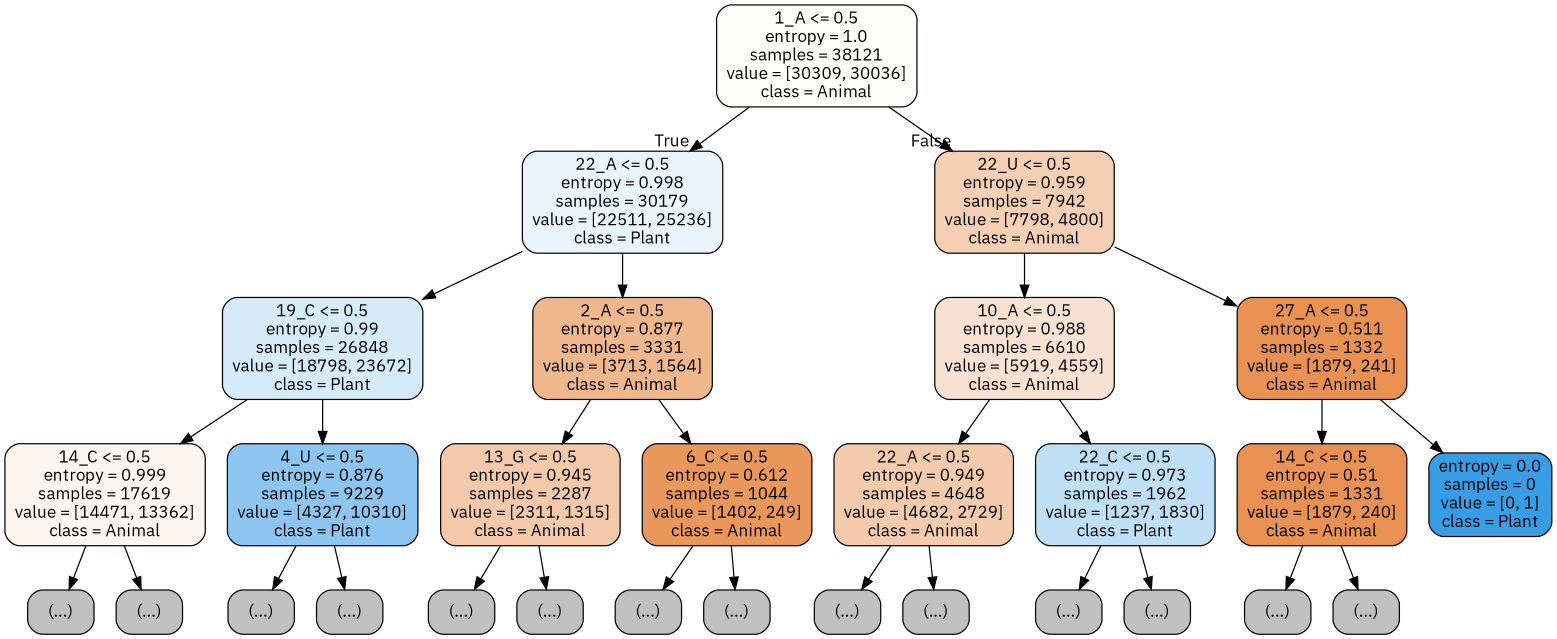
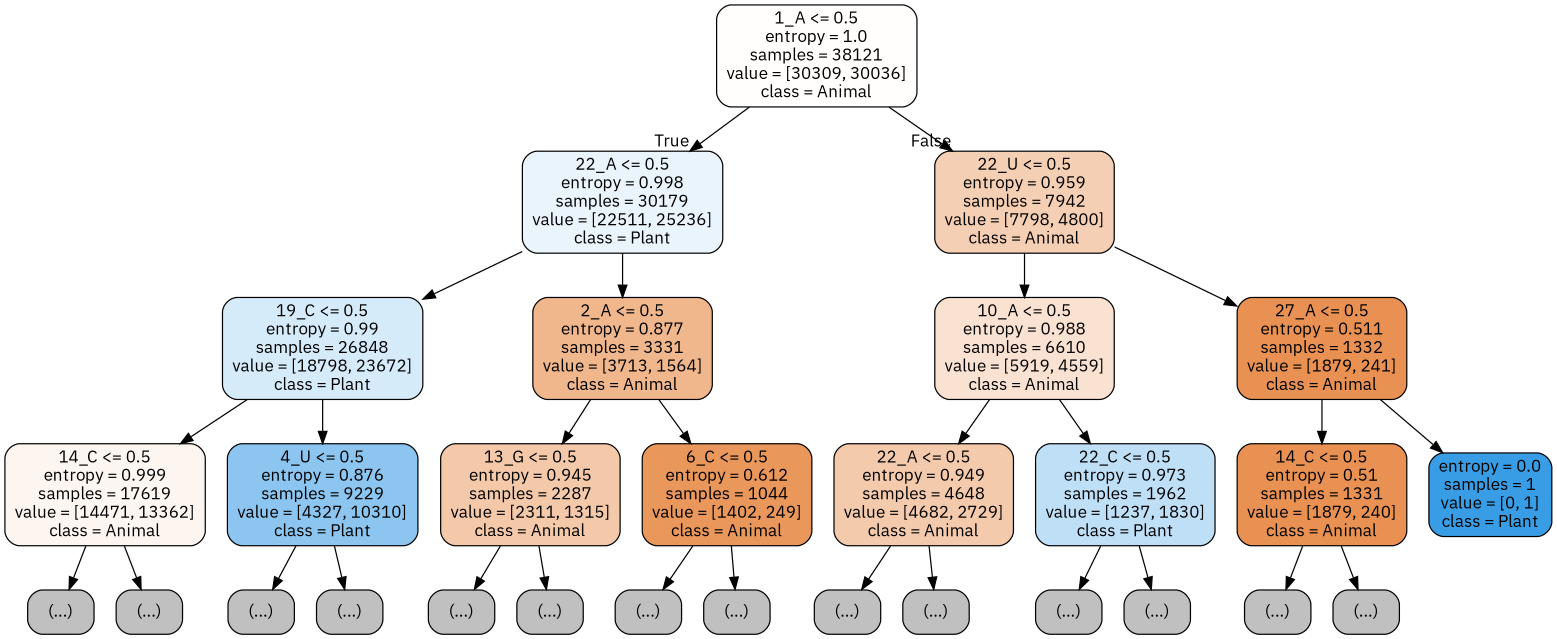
(1490, 495) -> (1490, 495)
